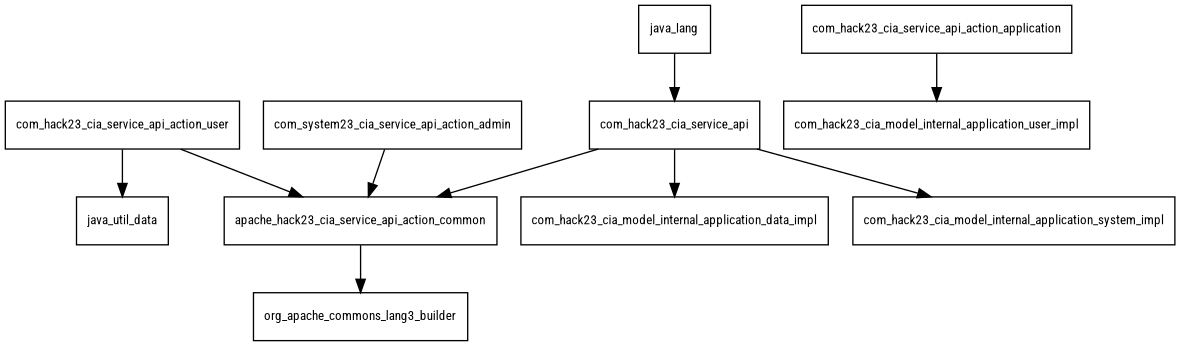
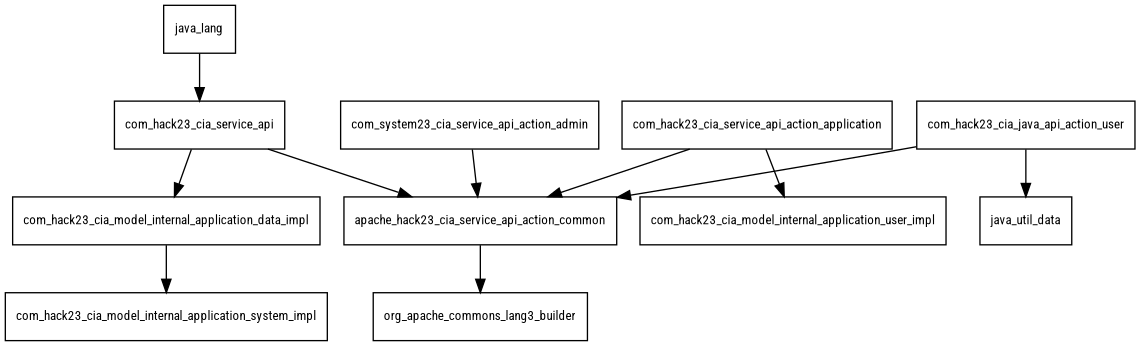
(122, 125) -> (1026, 125)
none -> (625, 171)
(837, 171) -> (166, 262)
